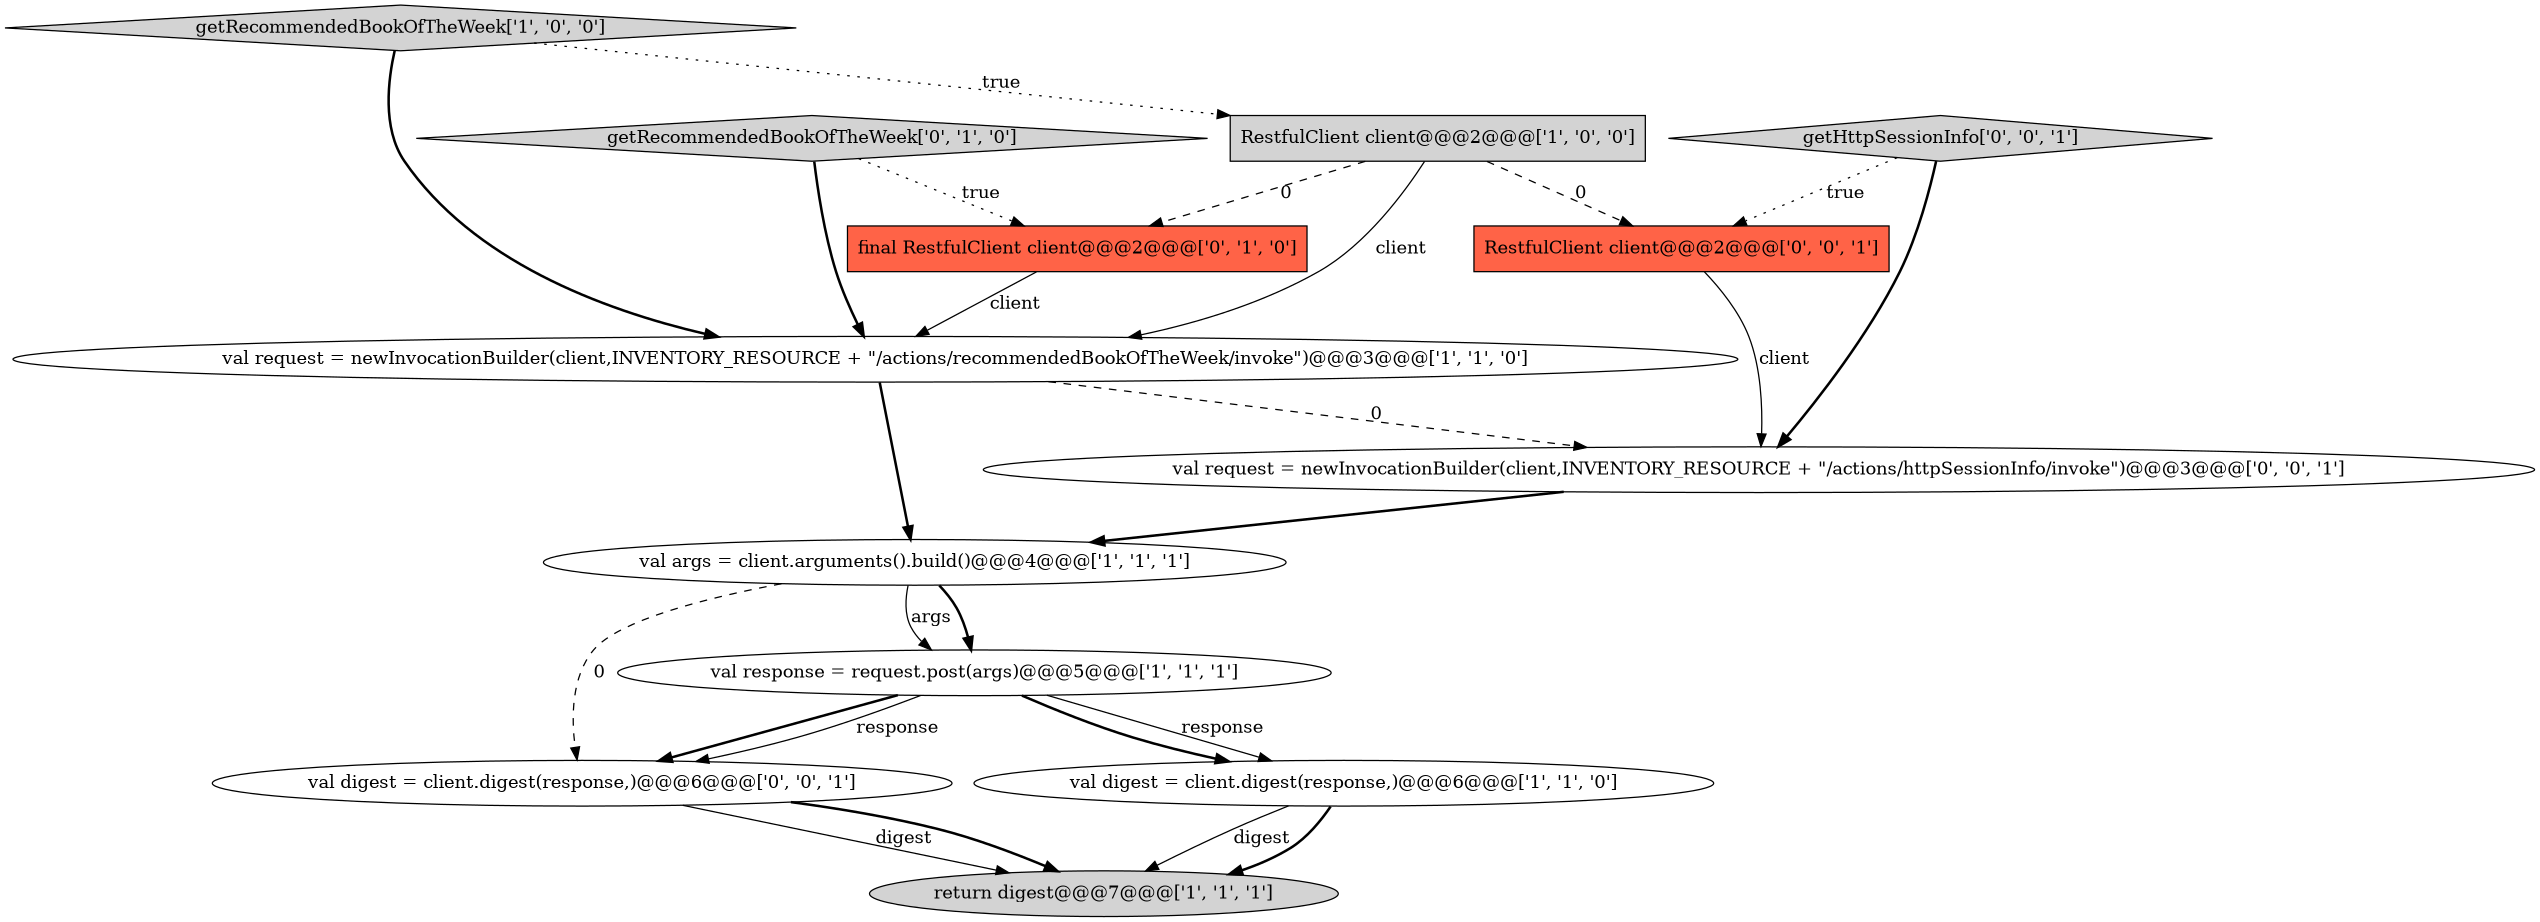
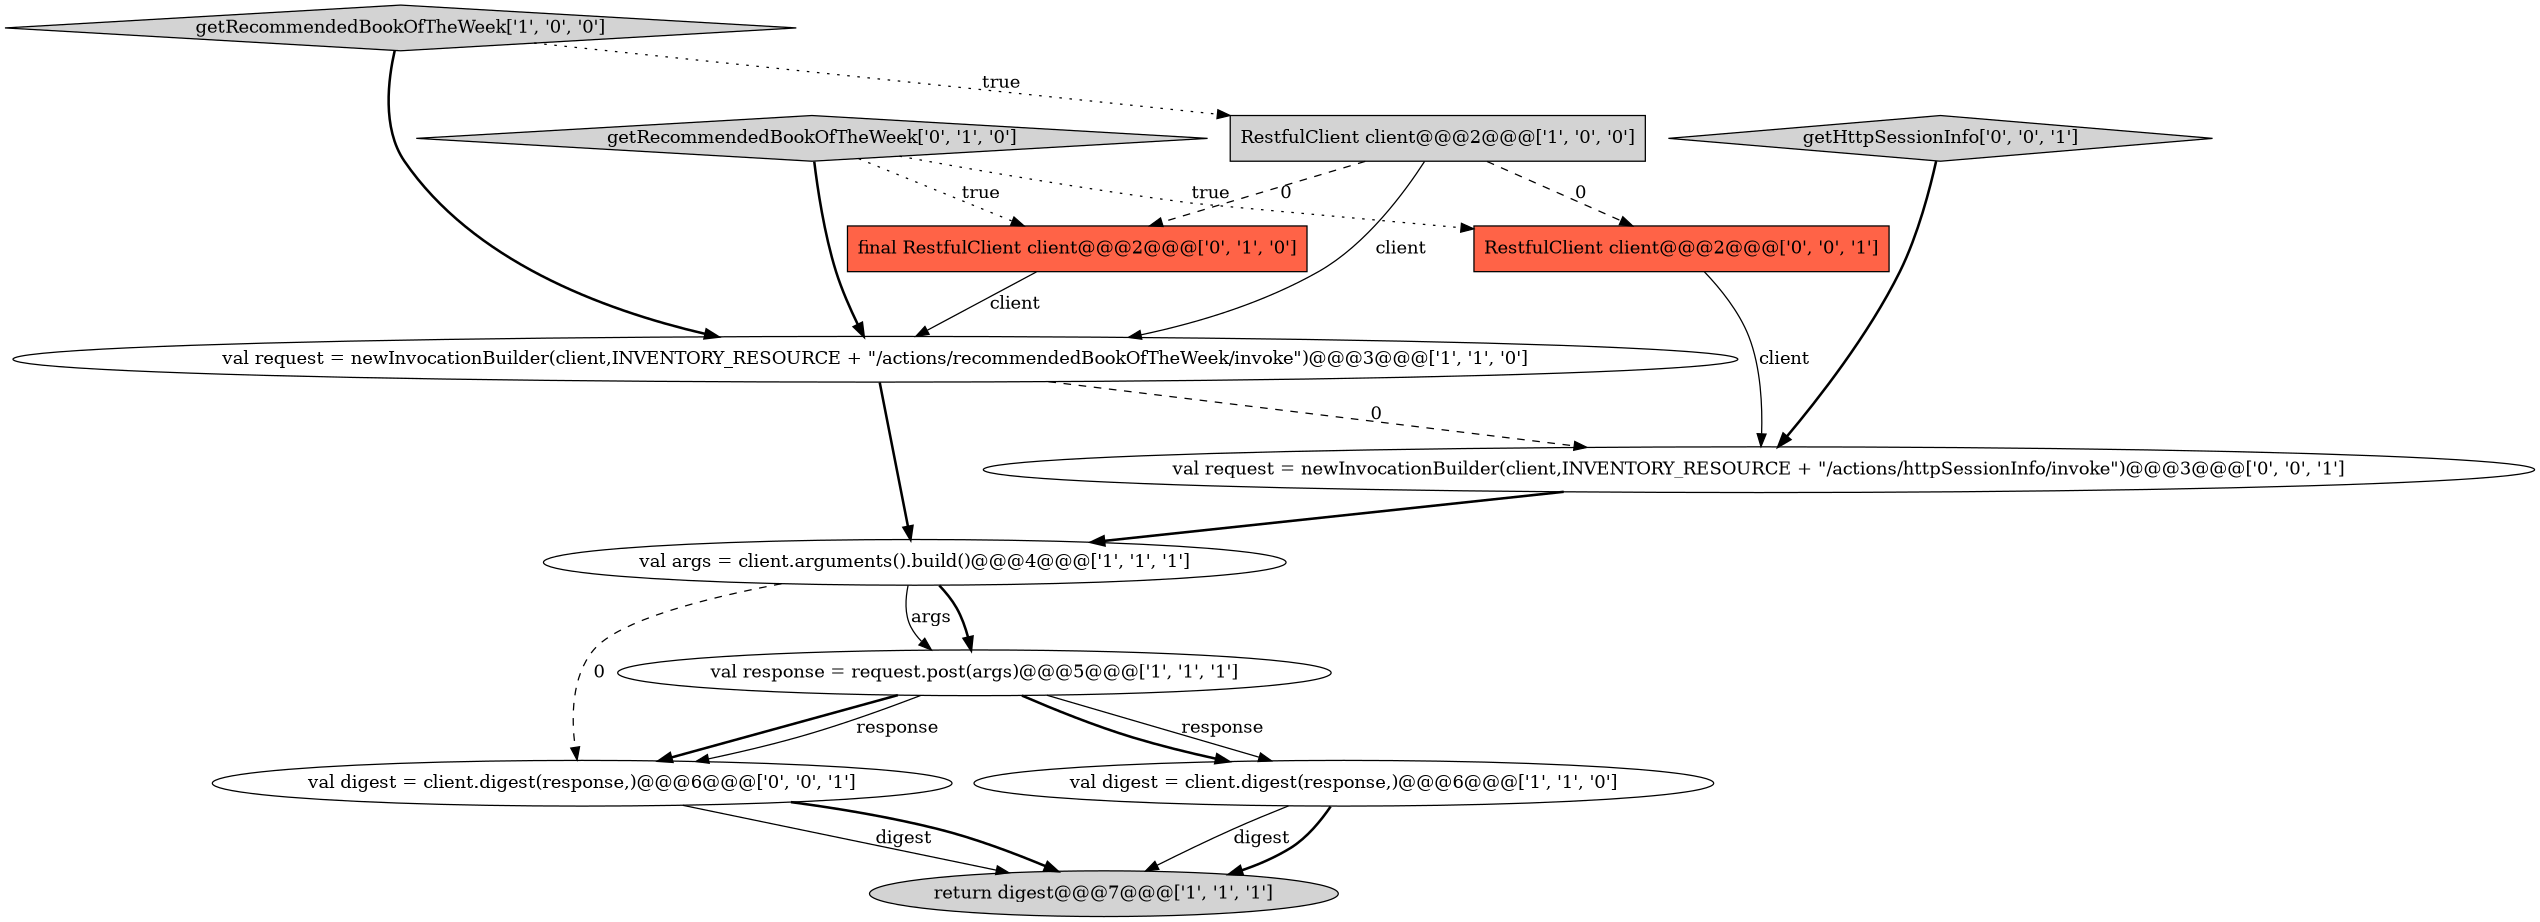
(1821, 189) -> (1179, 201)
